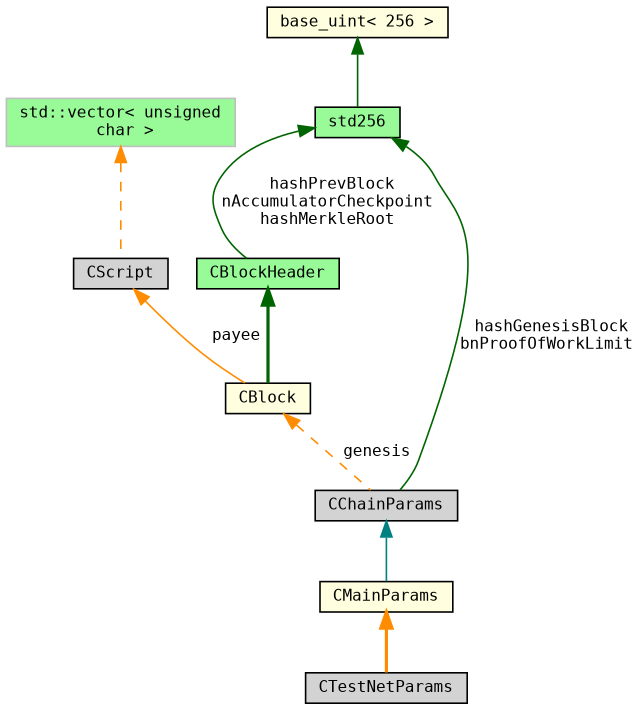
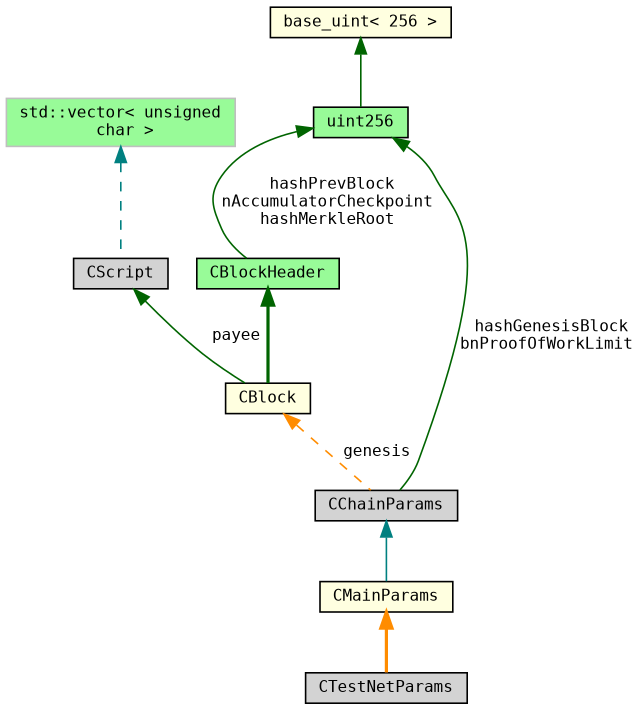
(358, 122) -> (361, 122)
(121, 210) -> (121, 210)
(192, 345) -> (192, 345)
